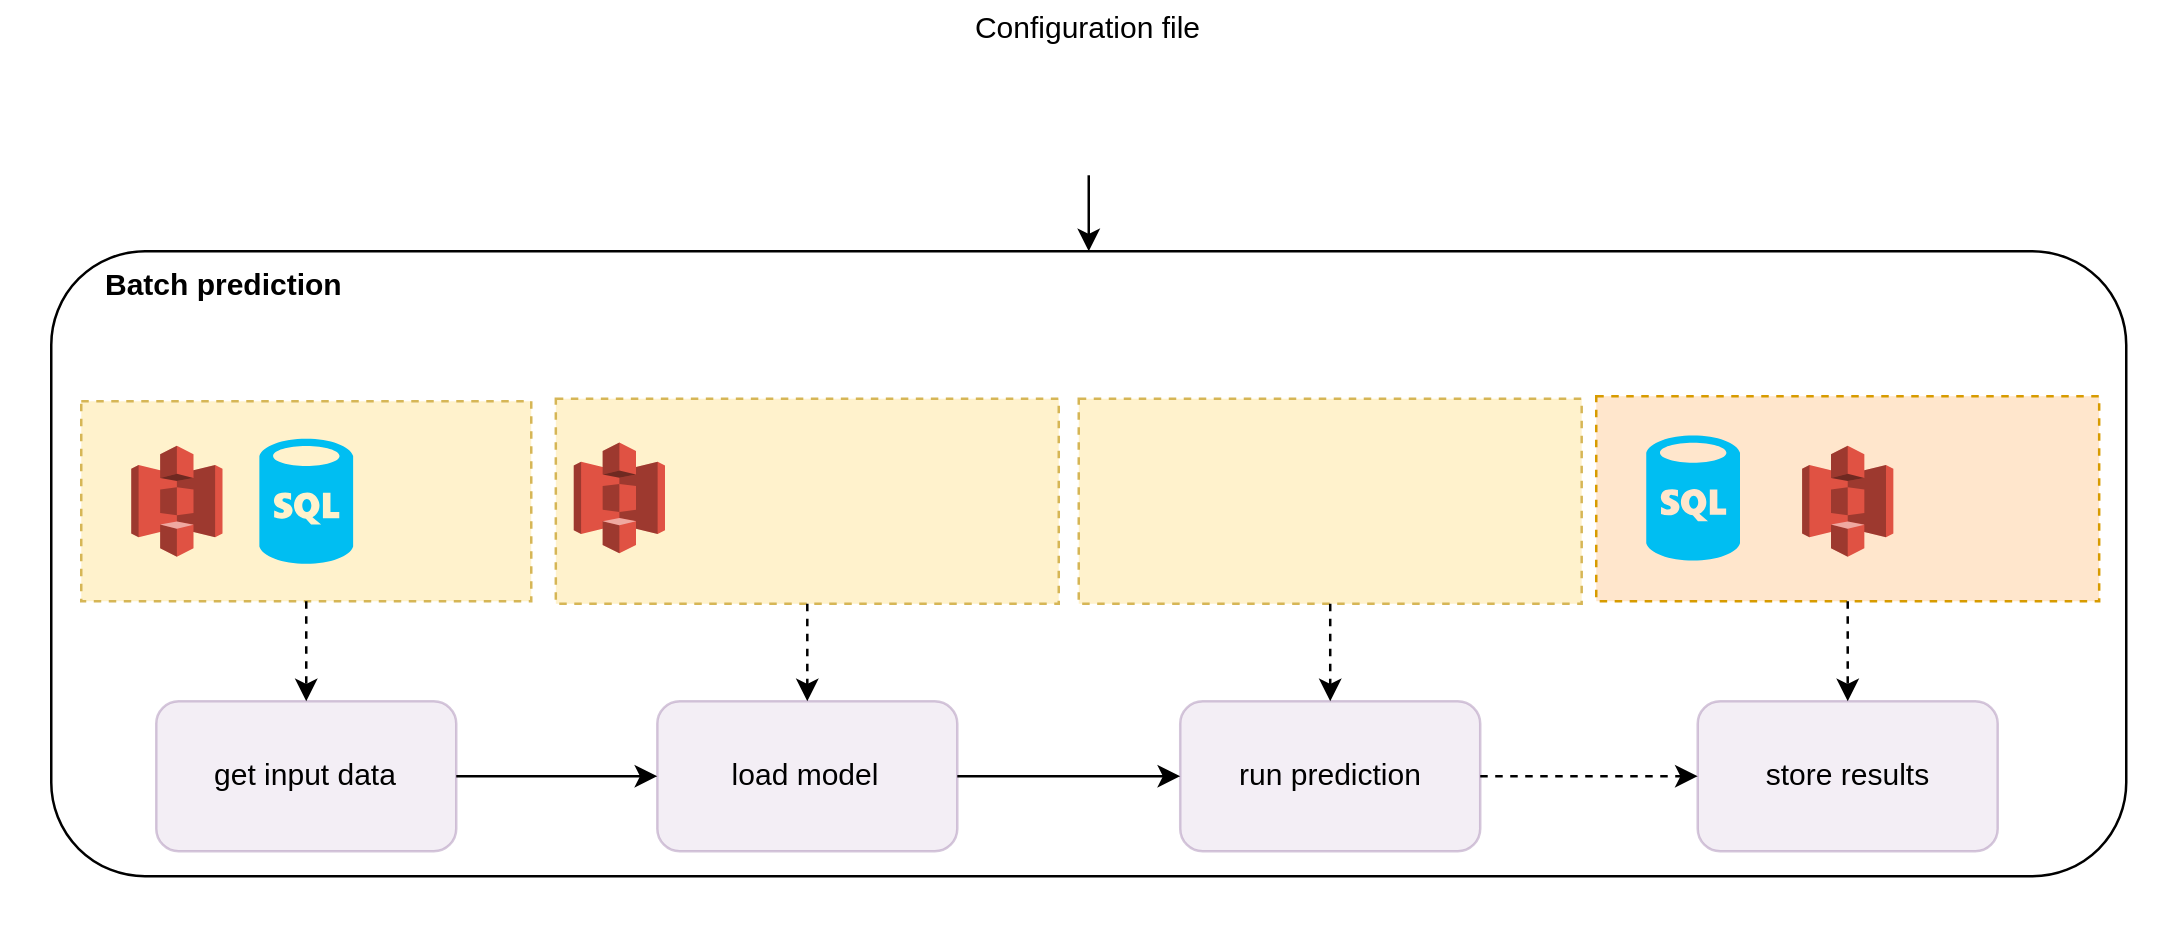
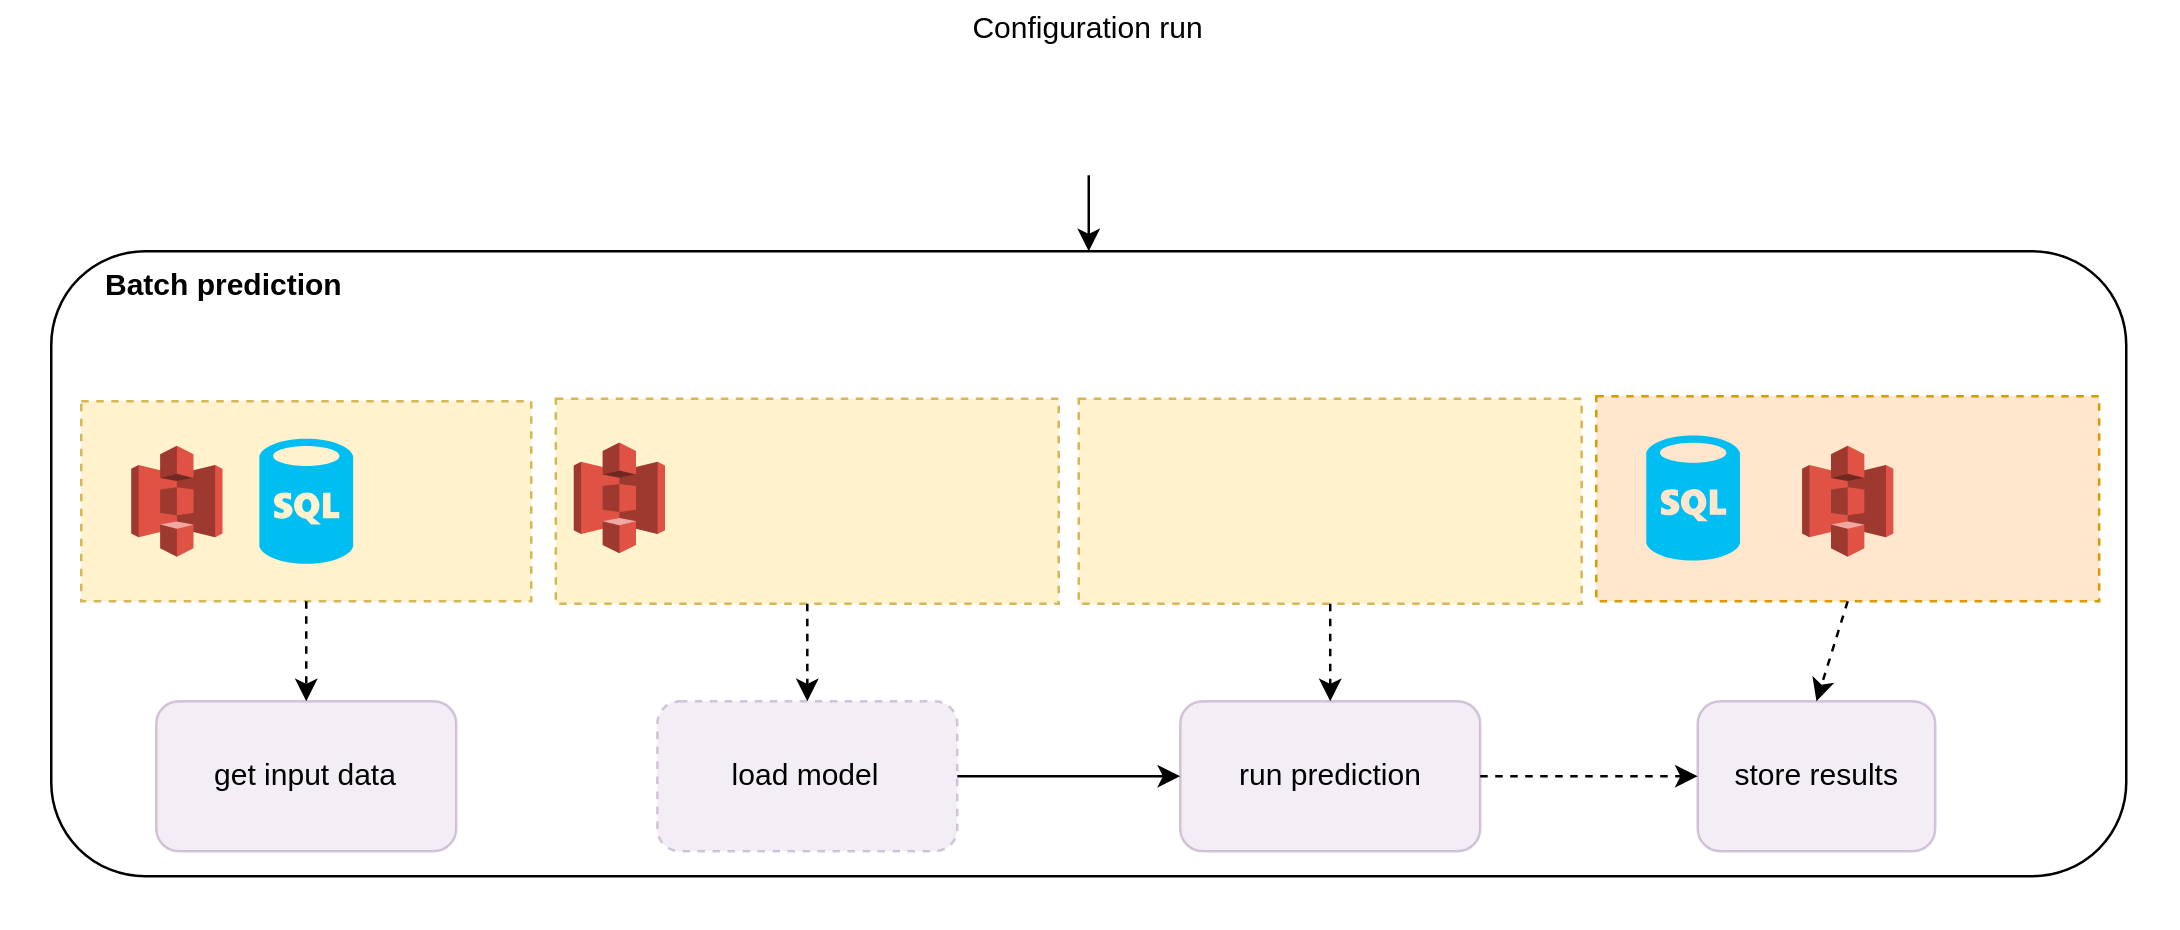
(1088, 28) -> (1088, 28)
(548, 776) -> none
(807, 776) -> (807, 776)
(1848, 776) -> (1816, 776)
